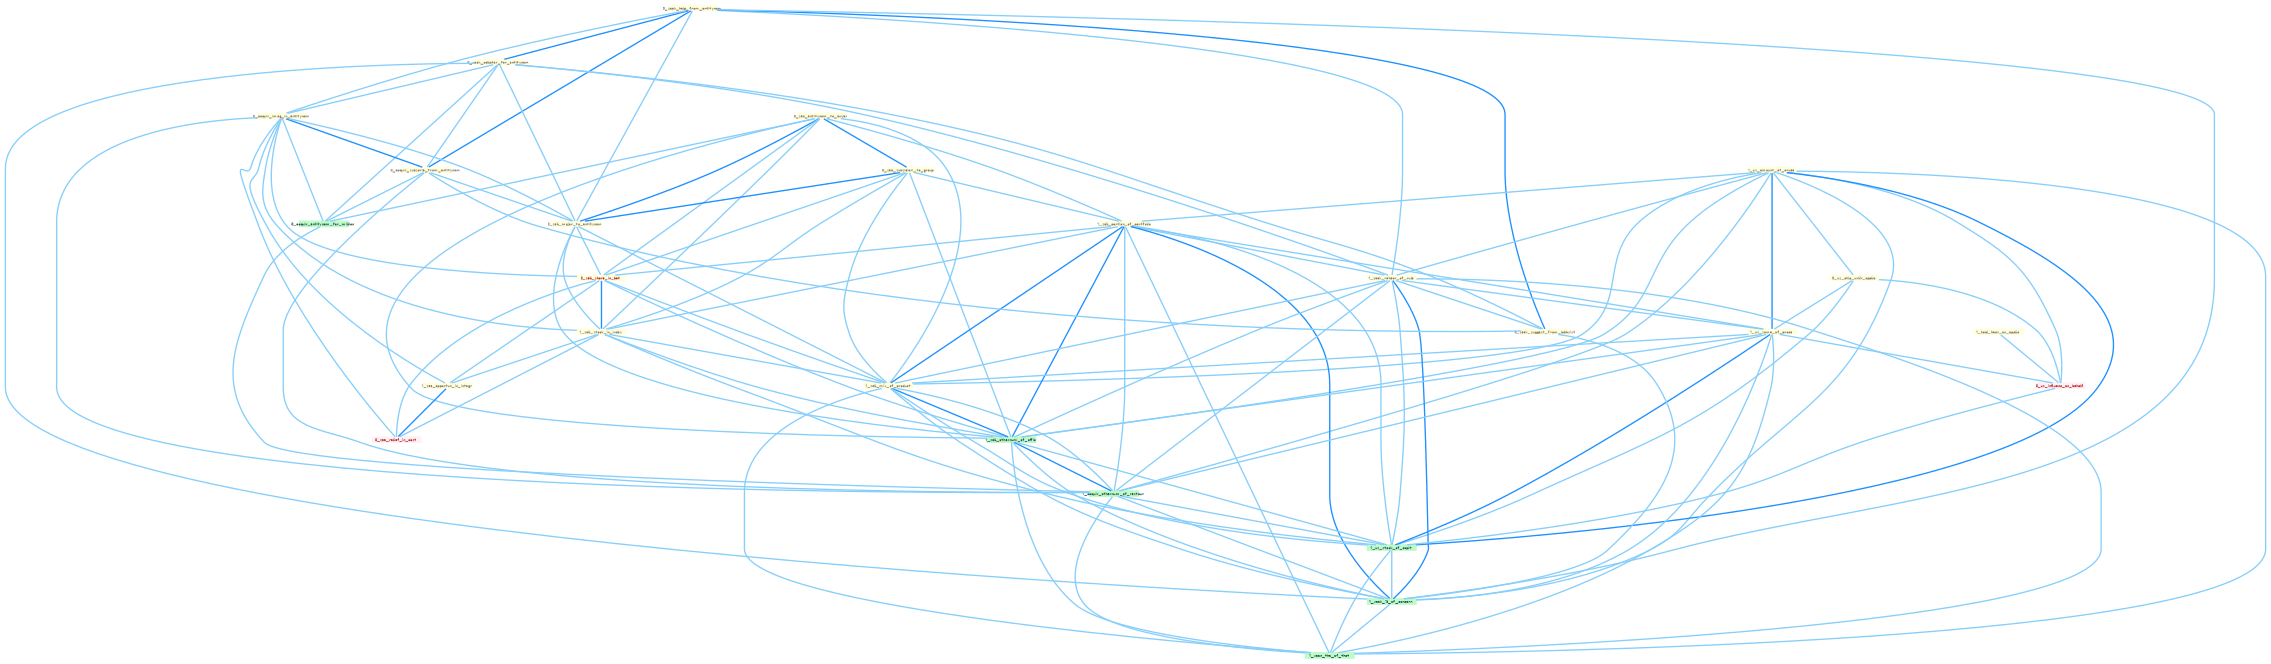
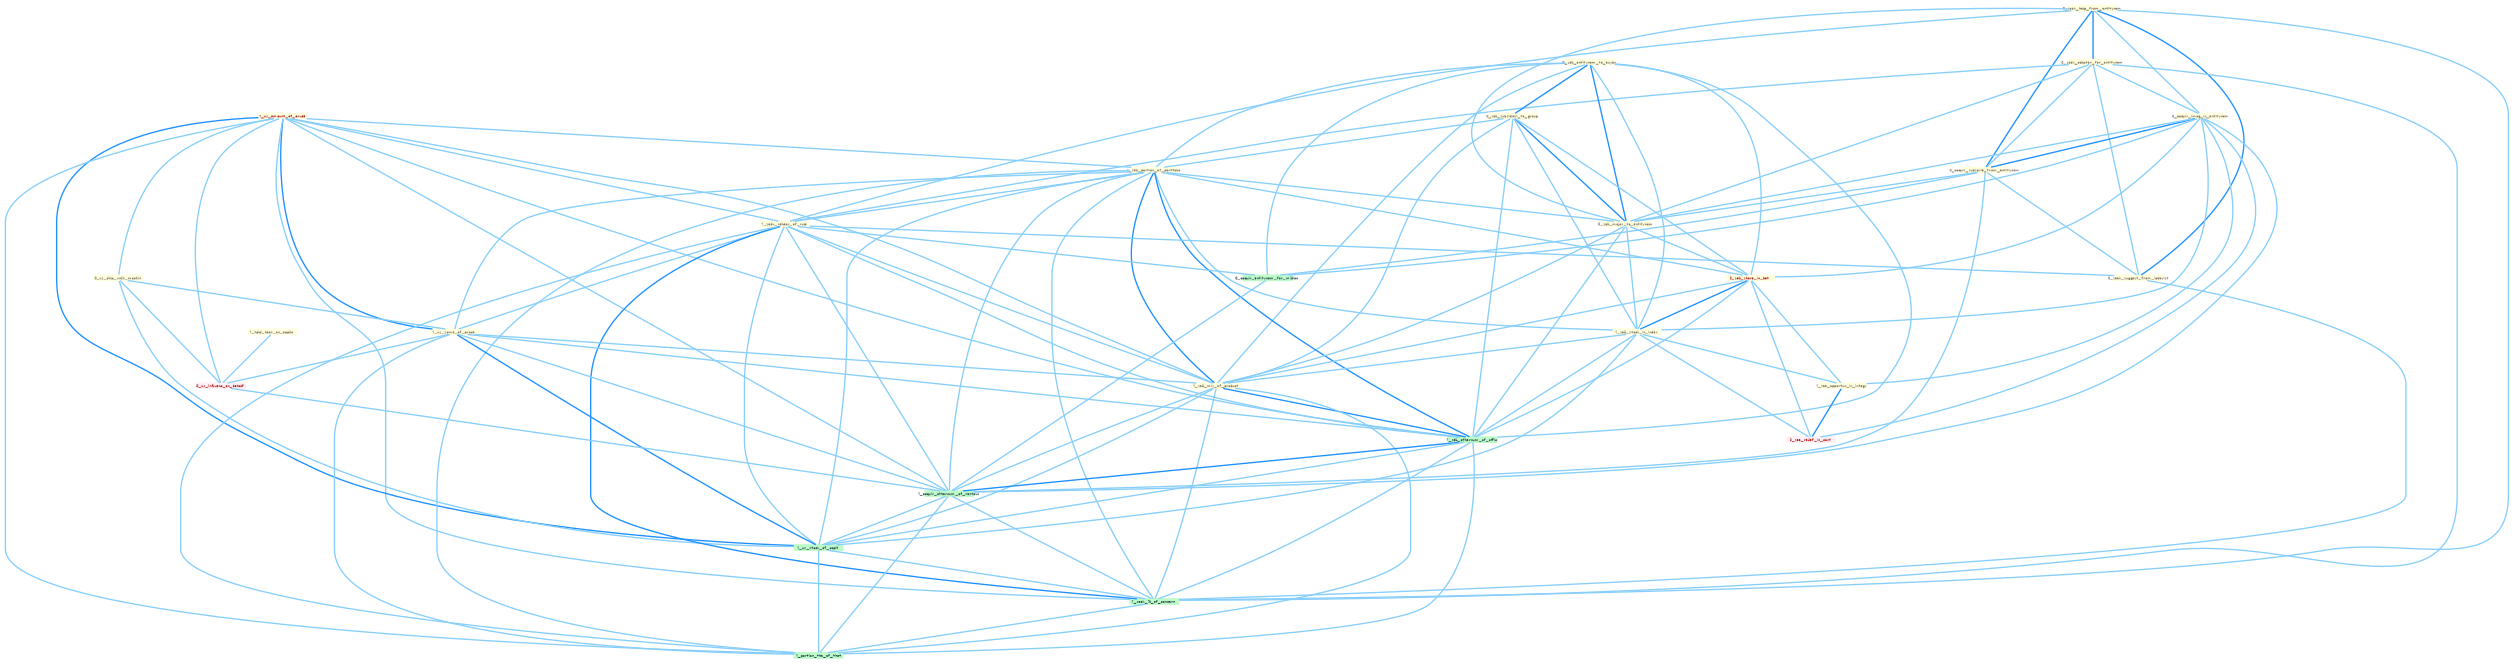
(416, 139) -> (1026, 251)
(1772, 170) -> (283, 116)
none -> (1402, 198)
(1854, 278) -> (119, 278)
(1329, 378) -> (1058, 385)
(1752, 484) -> (568, 437)
(1646, 537) -> none
(1330, 655) -> (819, 655)
